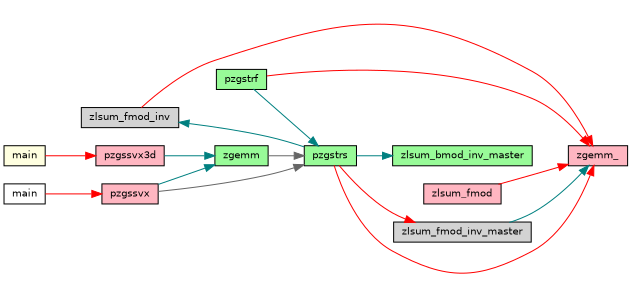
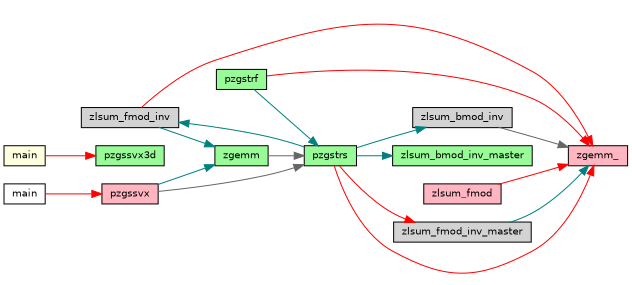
none -> (462, 118)
(130, 156) -> (130, 156)
(184, 156) -> (182, 135)
